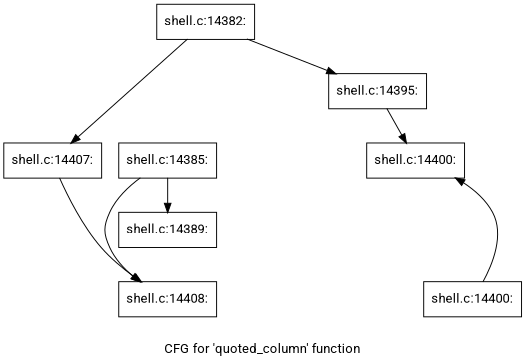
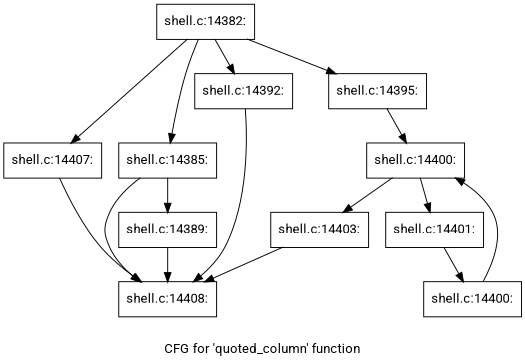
none -> (182, 86)
none -> (244, 91)
none -> (320, 230)
none -> (435, 230)
none -> (168, 260)
